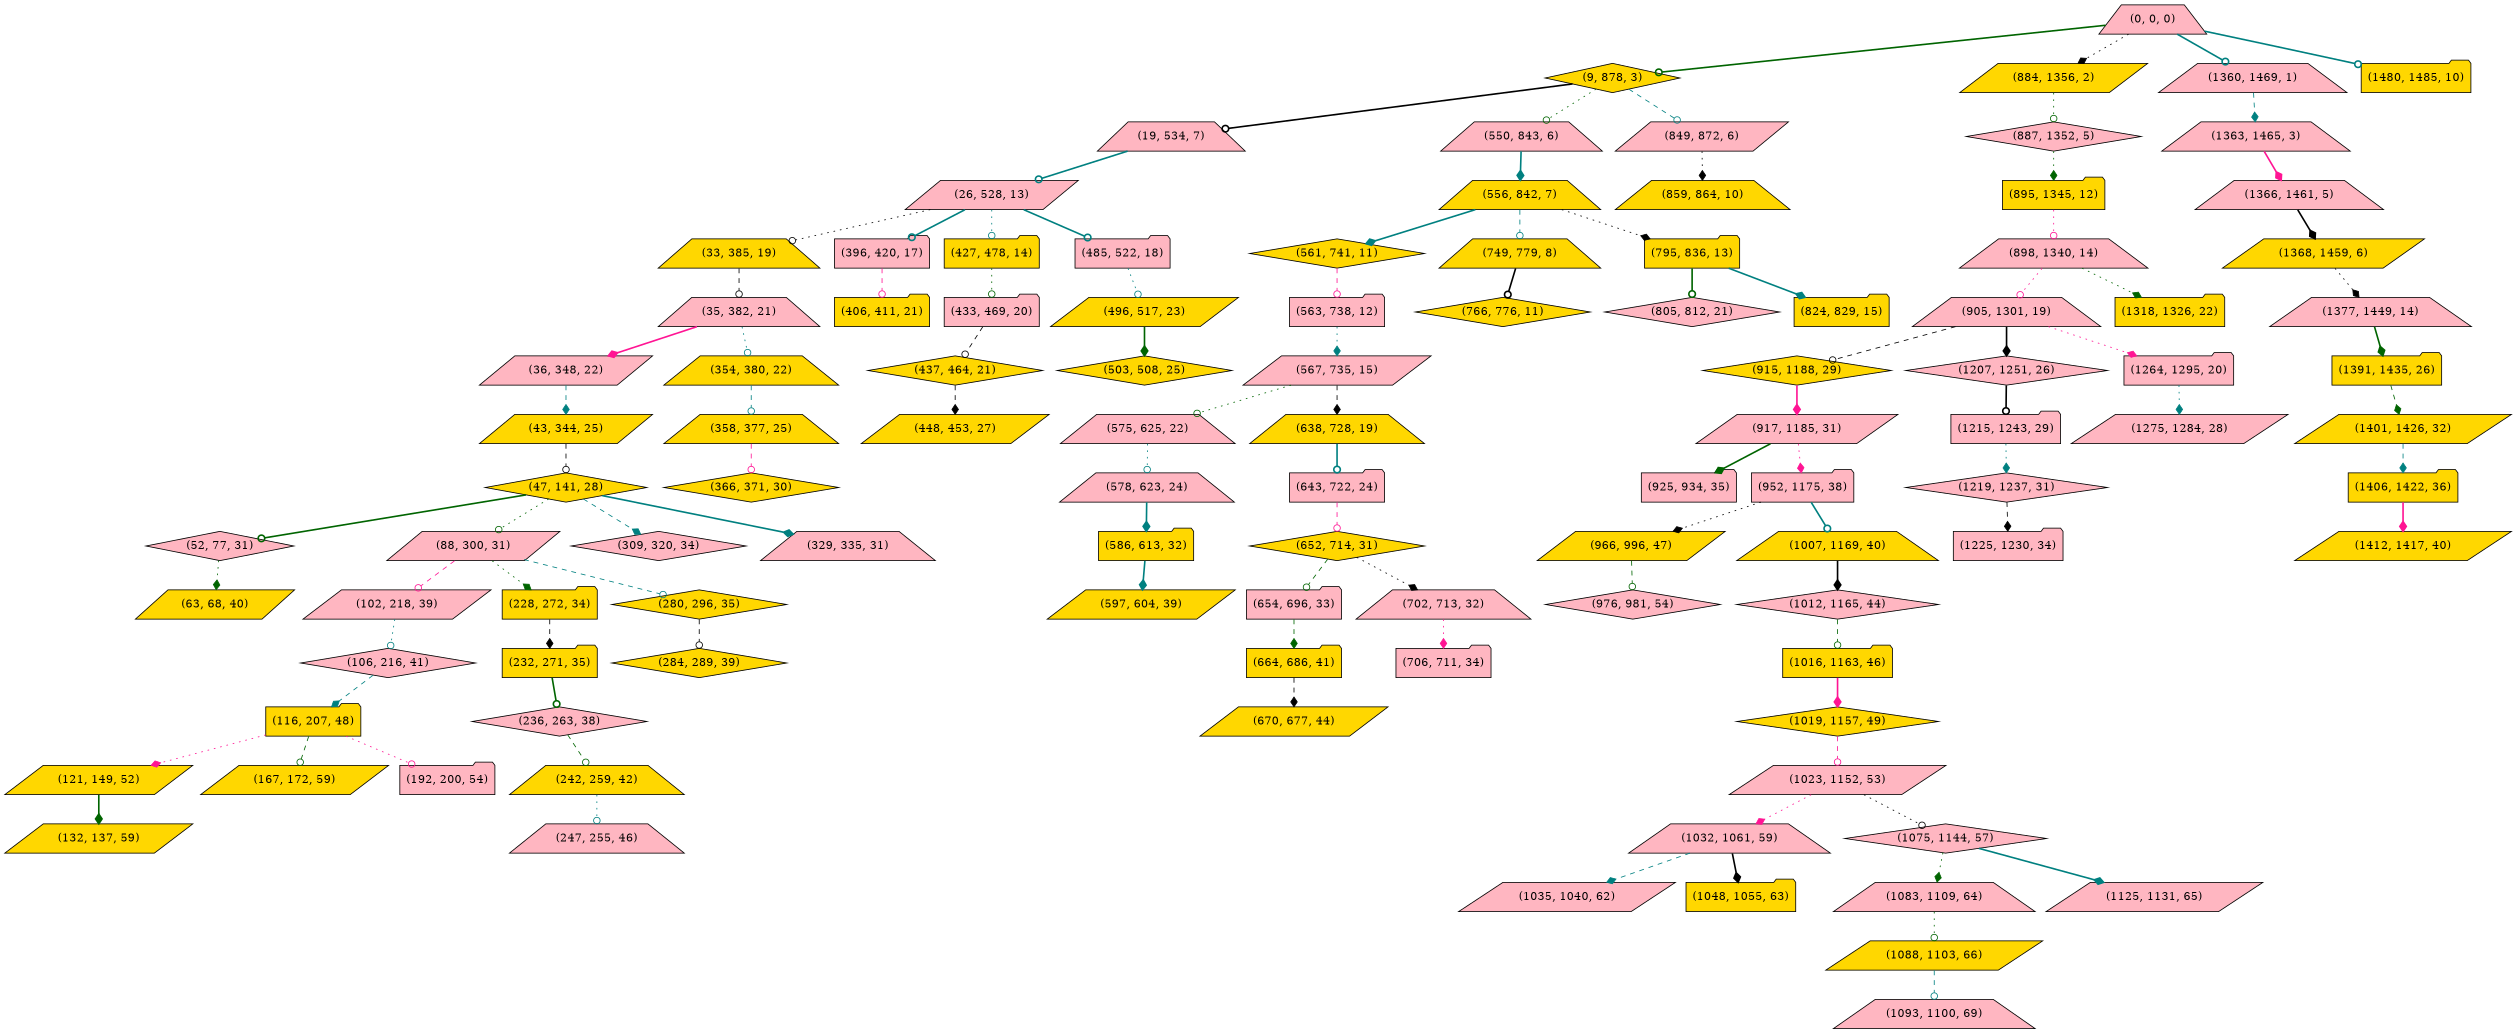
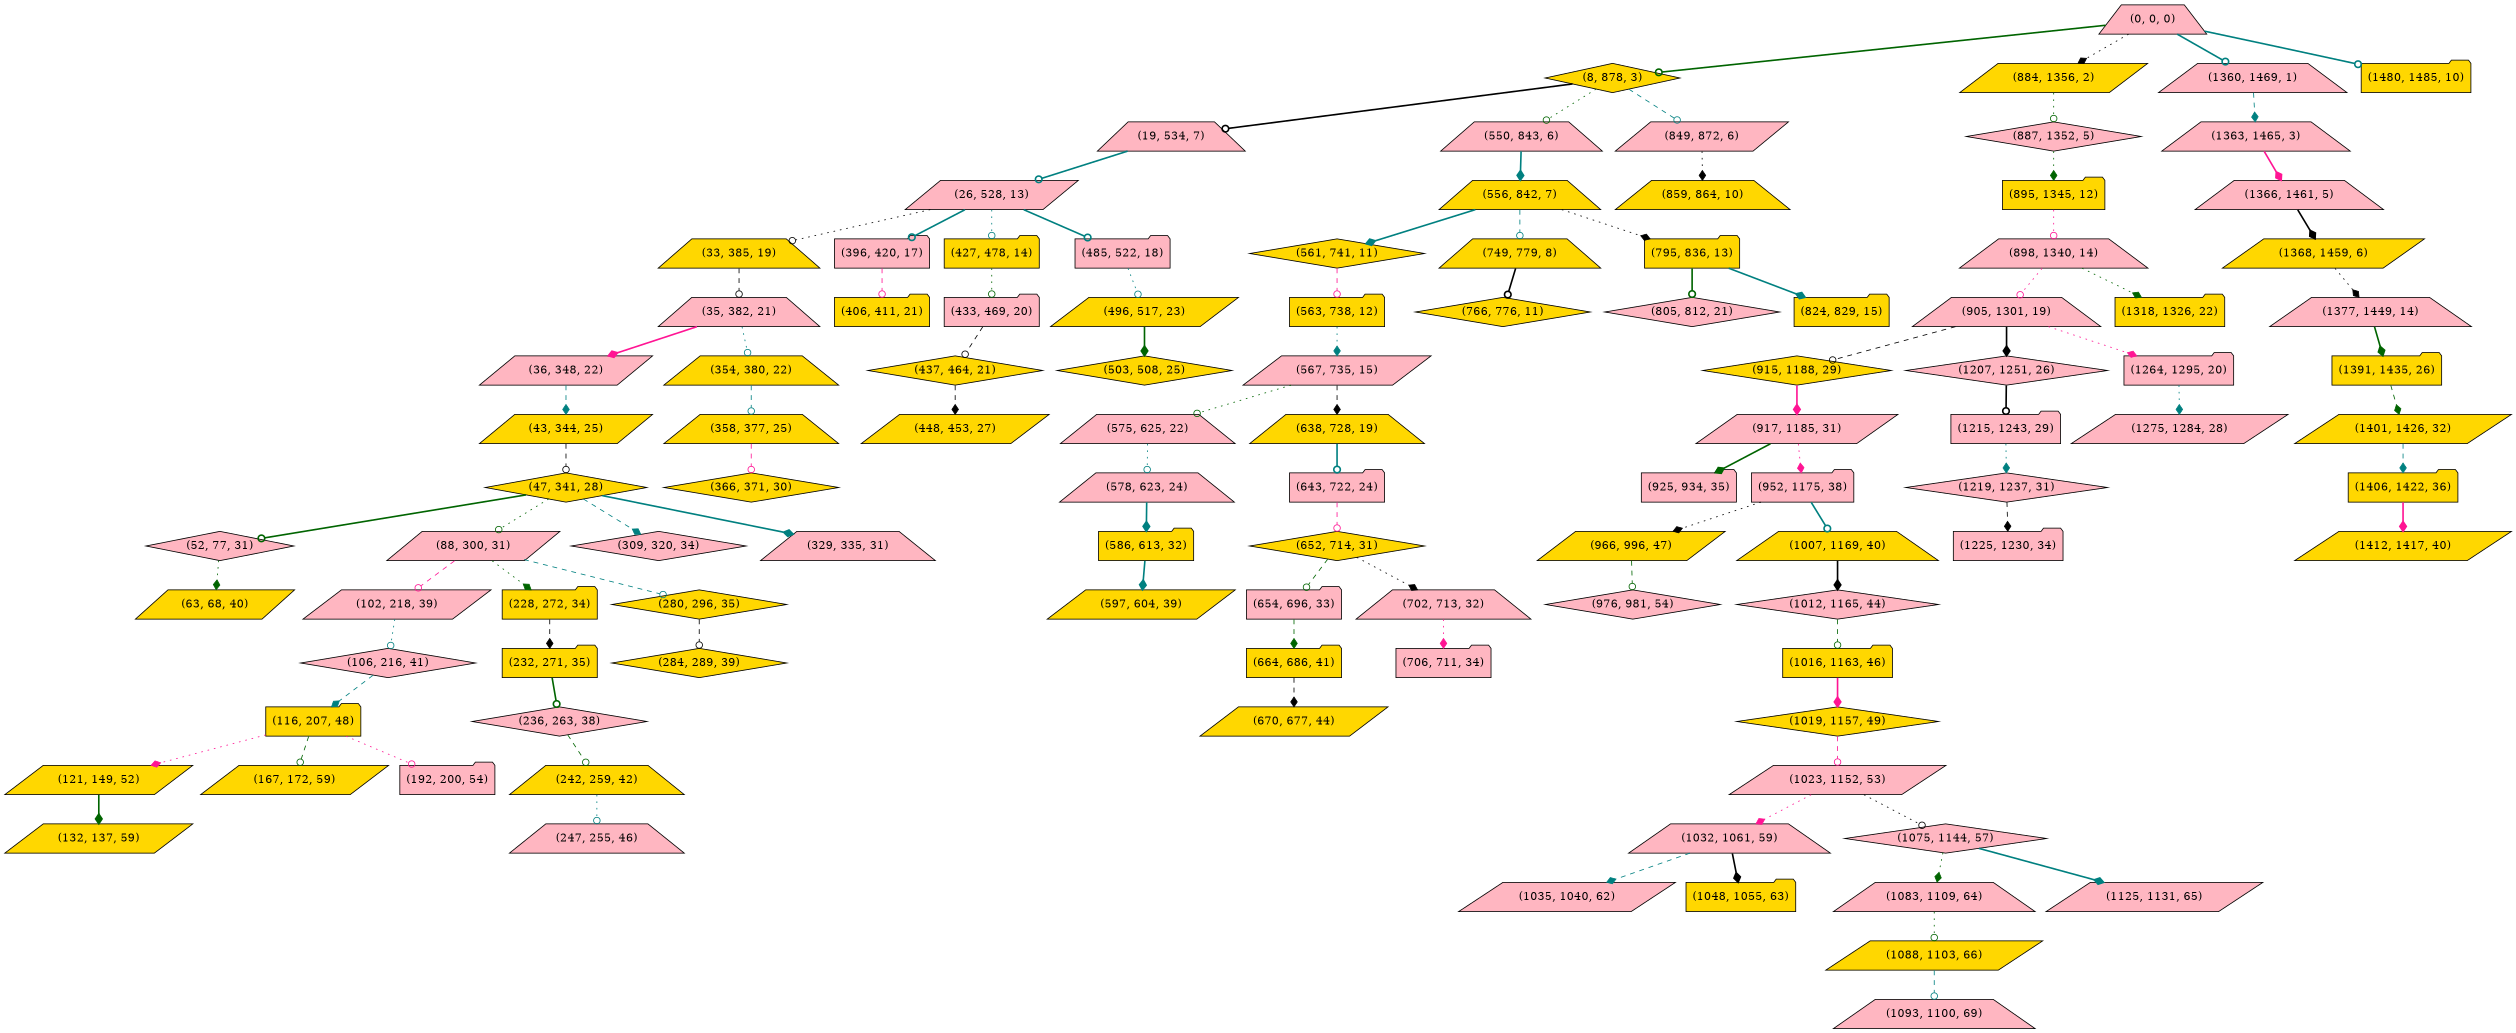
(1612, 78) -> (1612, 78)
(1337, 312) -> (1337, 312)
(566, 488) -> (566, 488)
